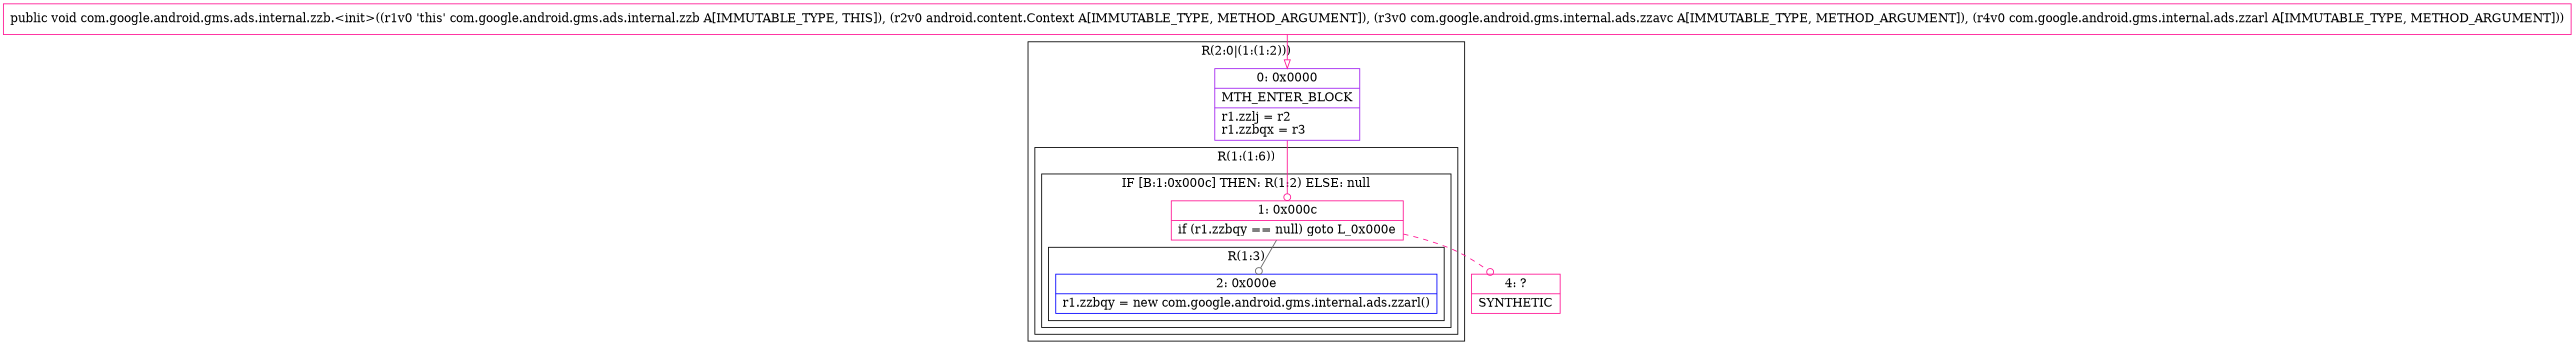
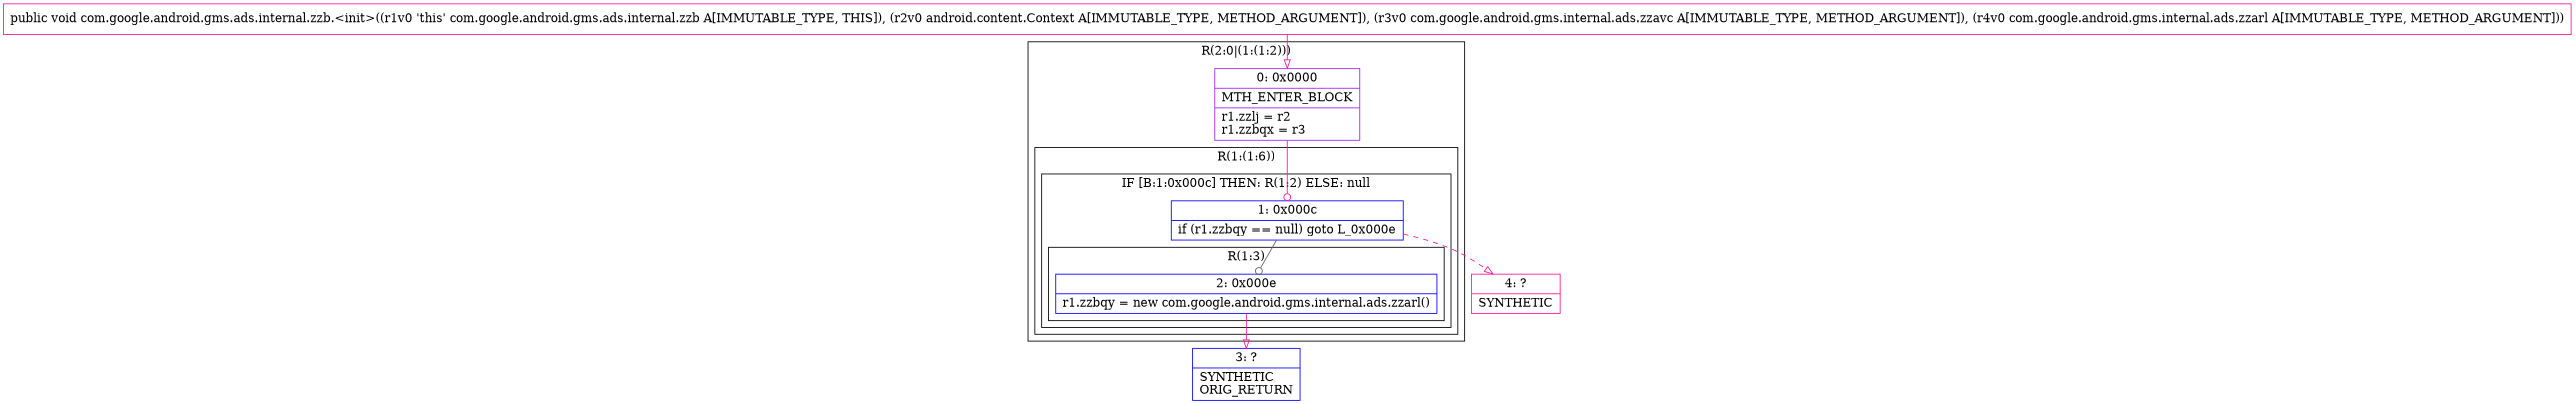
(1287, 220) -> (1287, 220)
(1432, 242) -> (1432, 242)
none -> (1246, 374)
